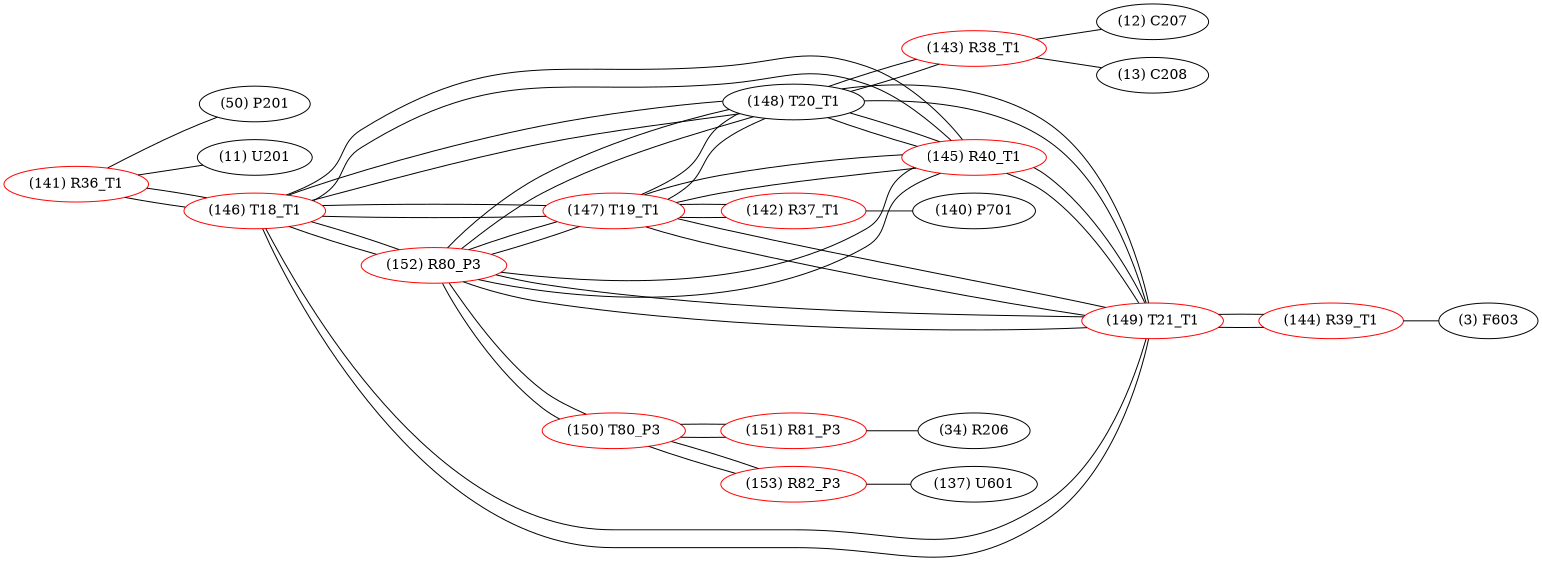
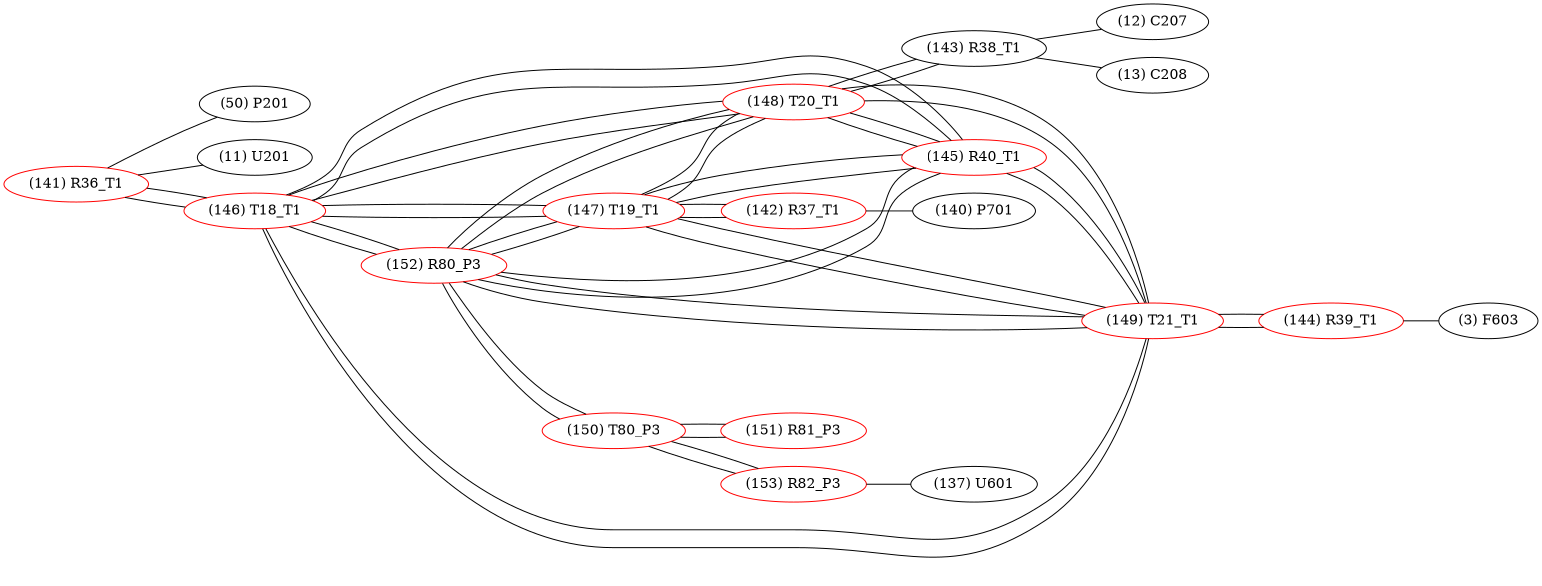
(974, 49) -> (974, 49)
(794, 102) -> (794, 102)
(974, 431) -> none
